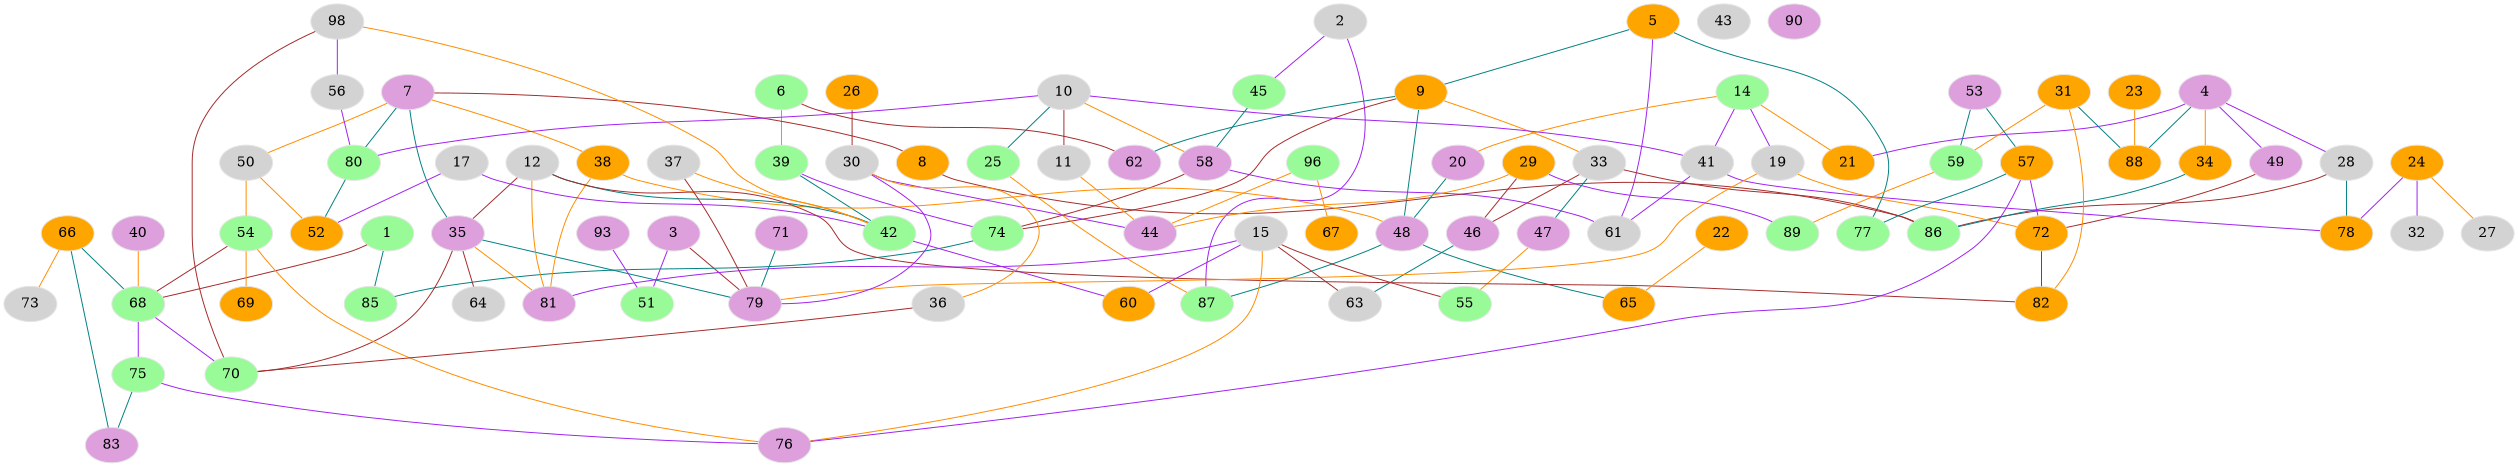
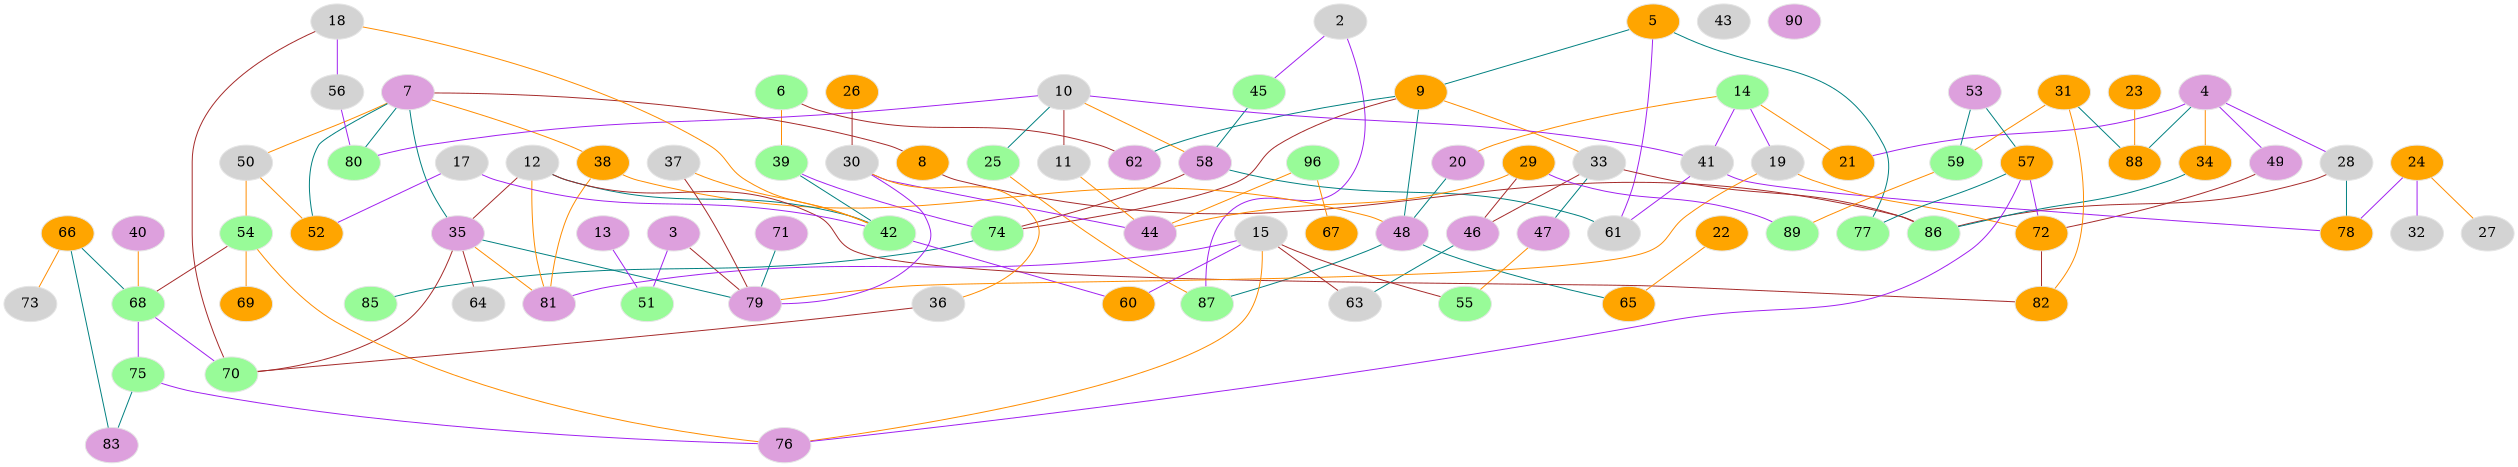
(337, 22) -> (337, 22)
(1394, 192) -> (1394, 192)
(335, 198) -> (322, 142)
(387, 233) -> none
(603, 233) -> (603, 233)
